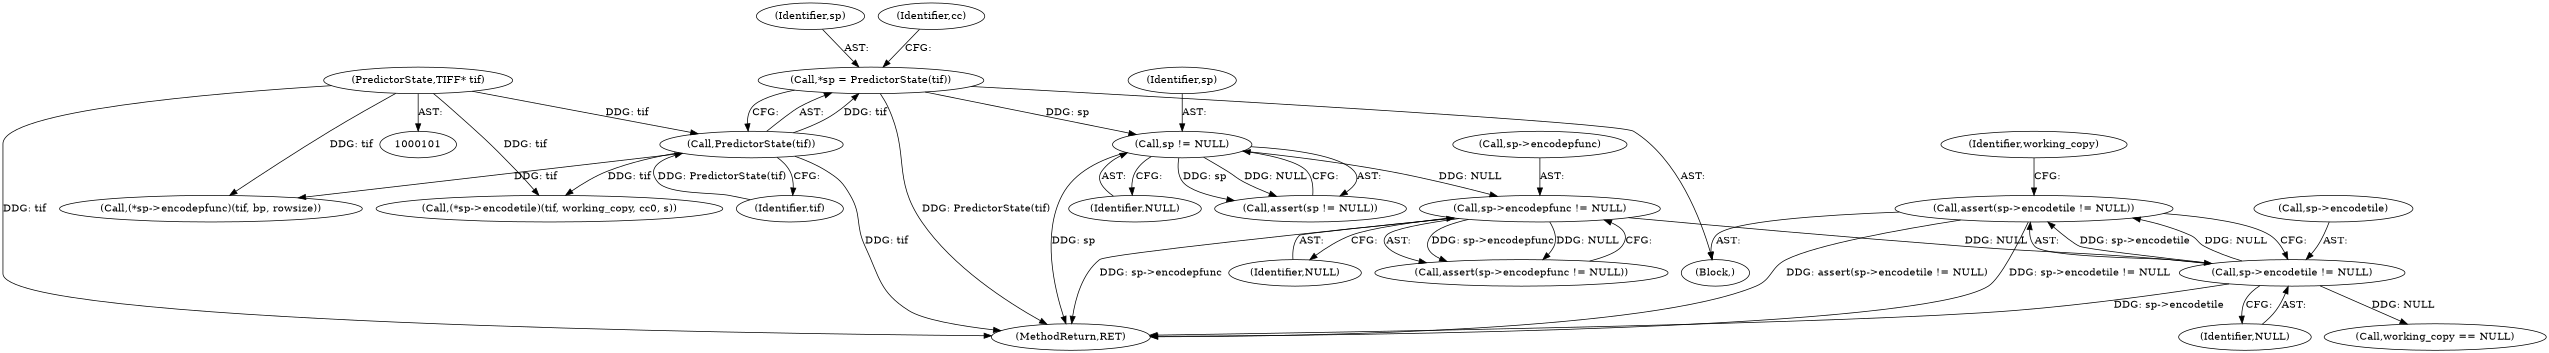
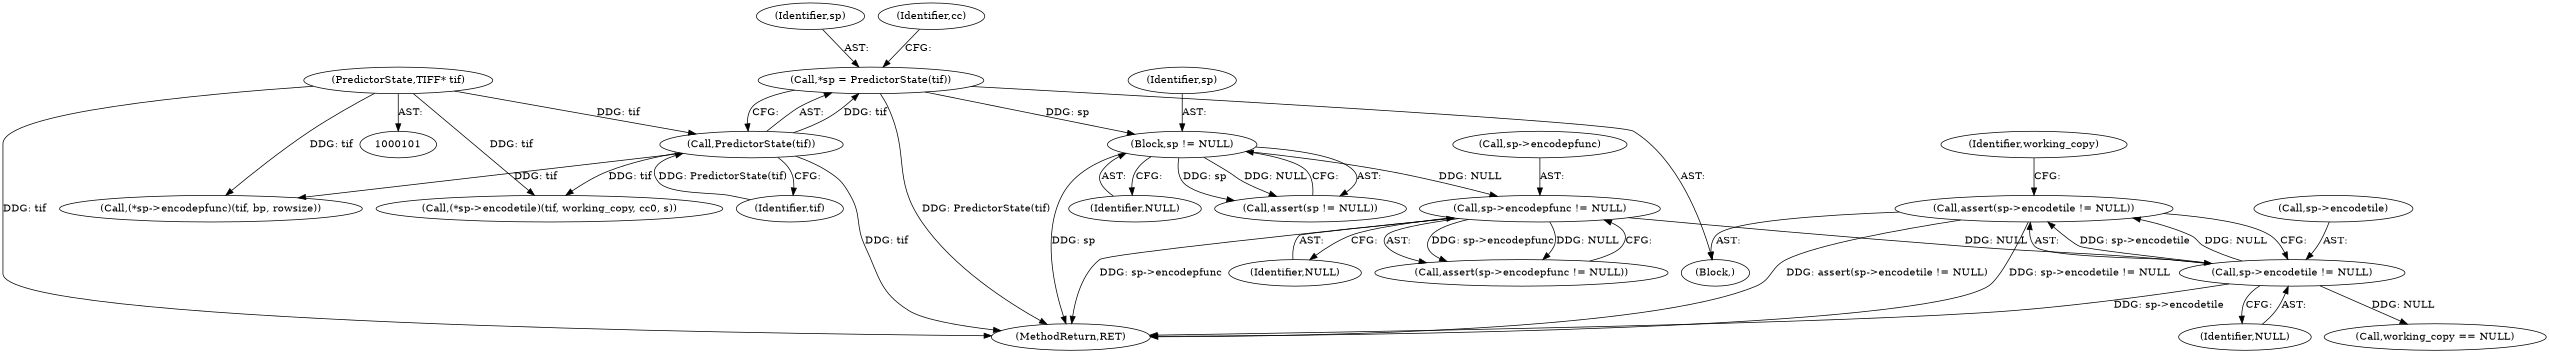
(1182, 145) -> (1182, 145)
